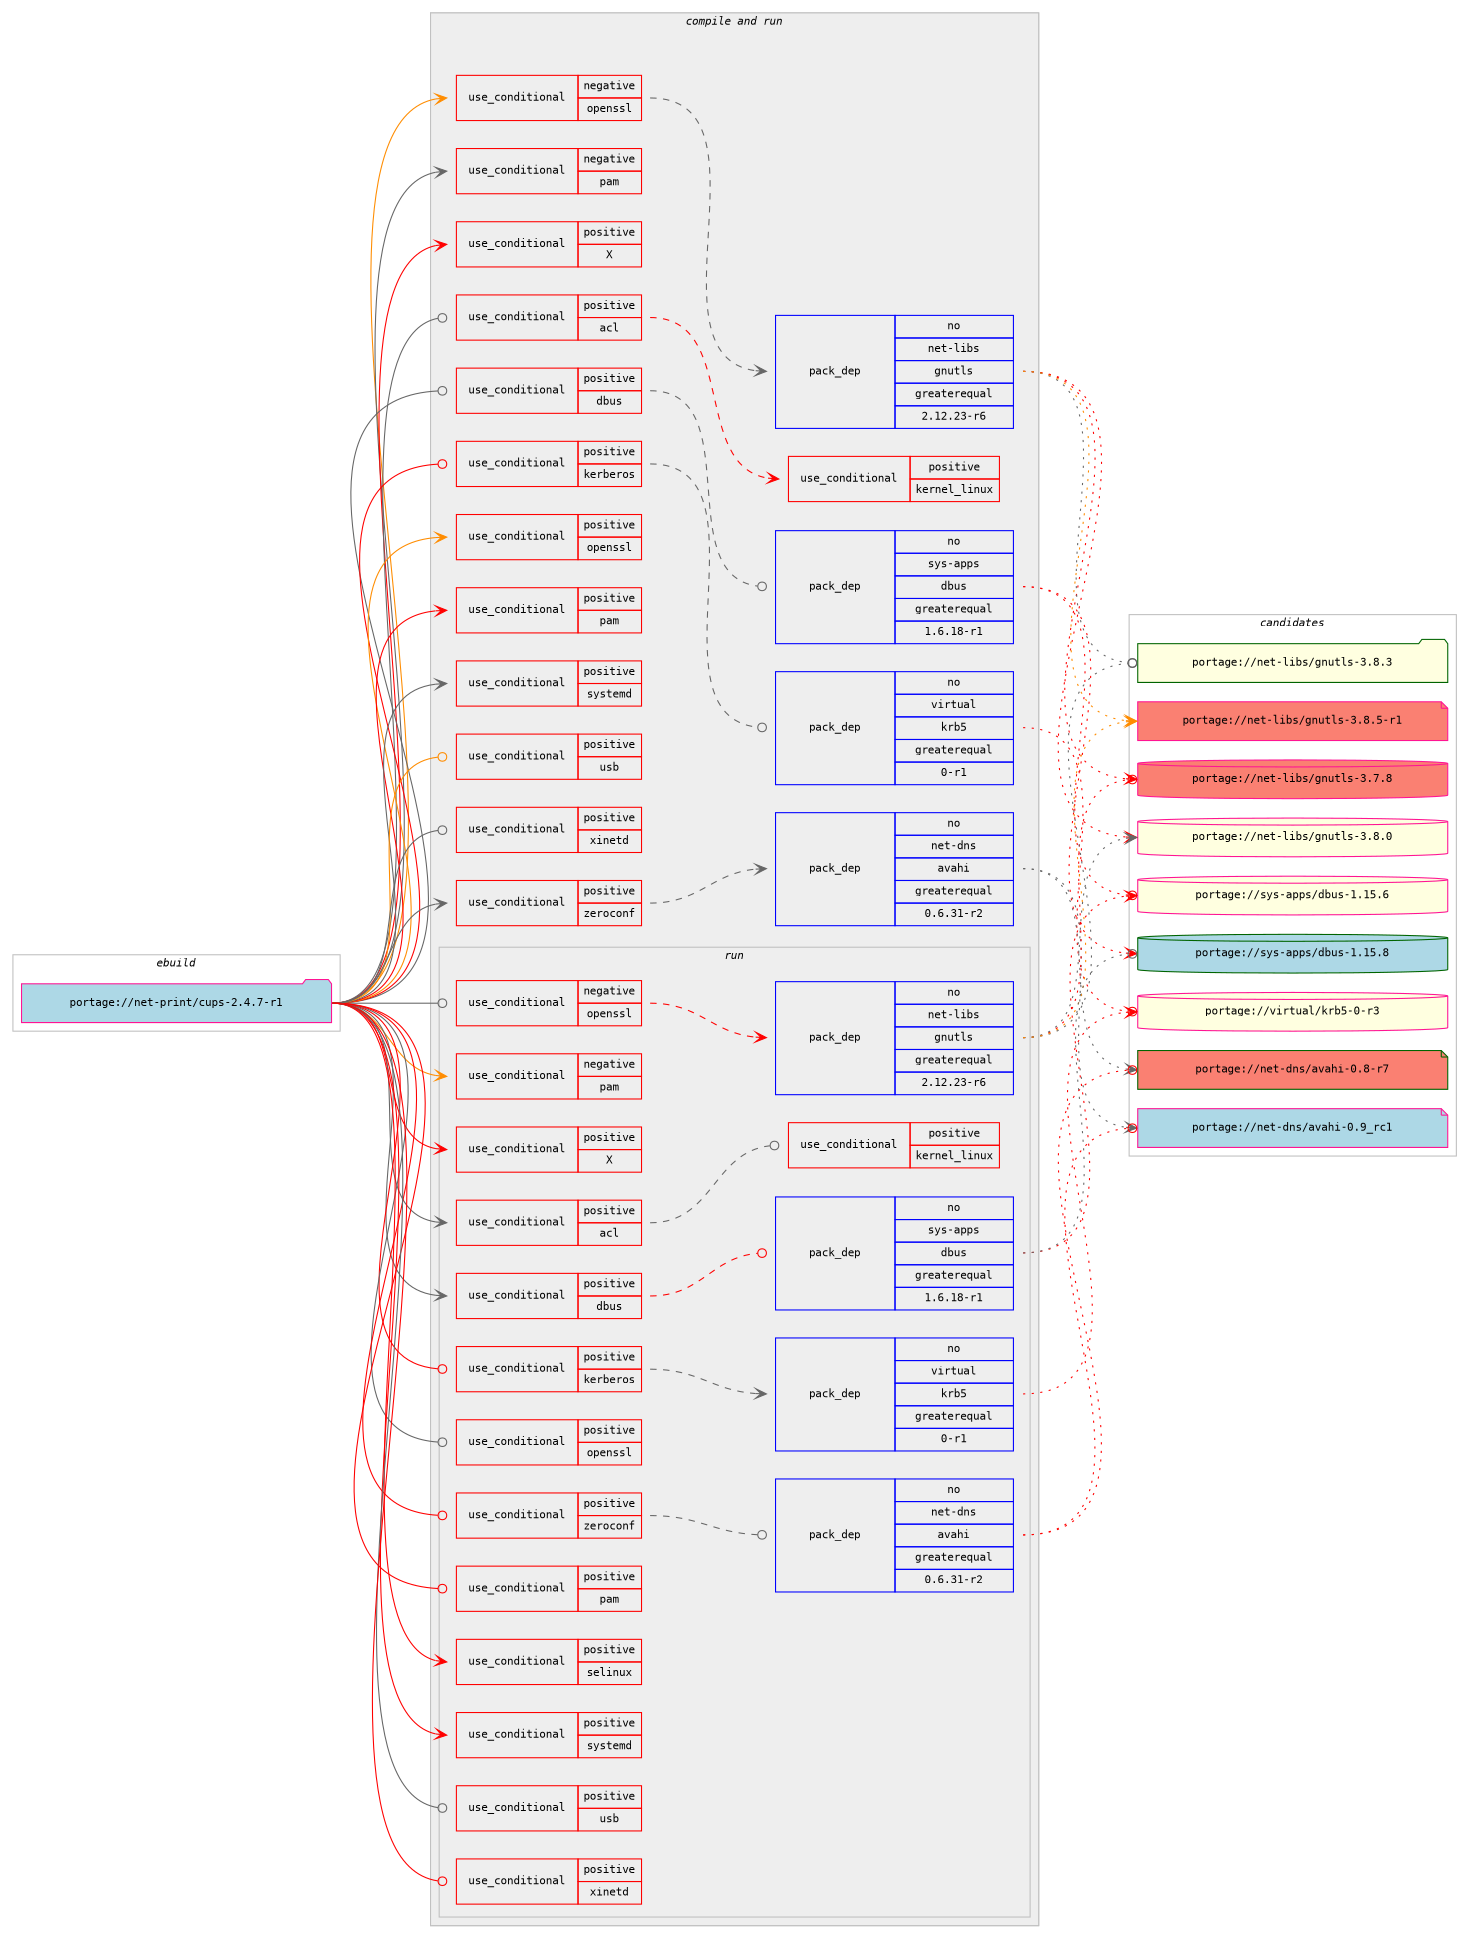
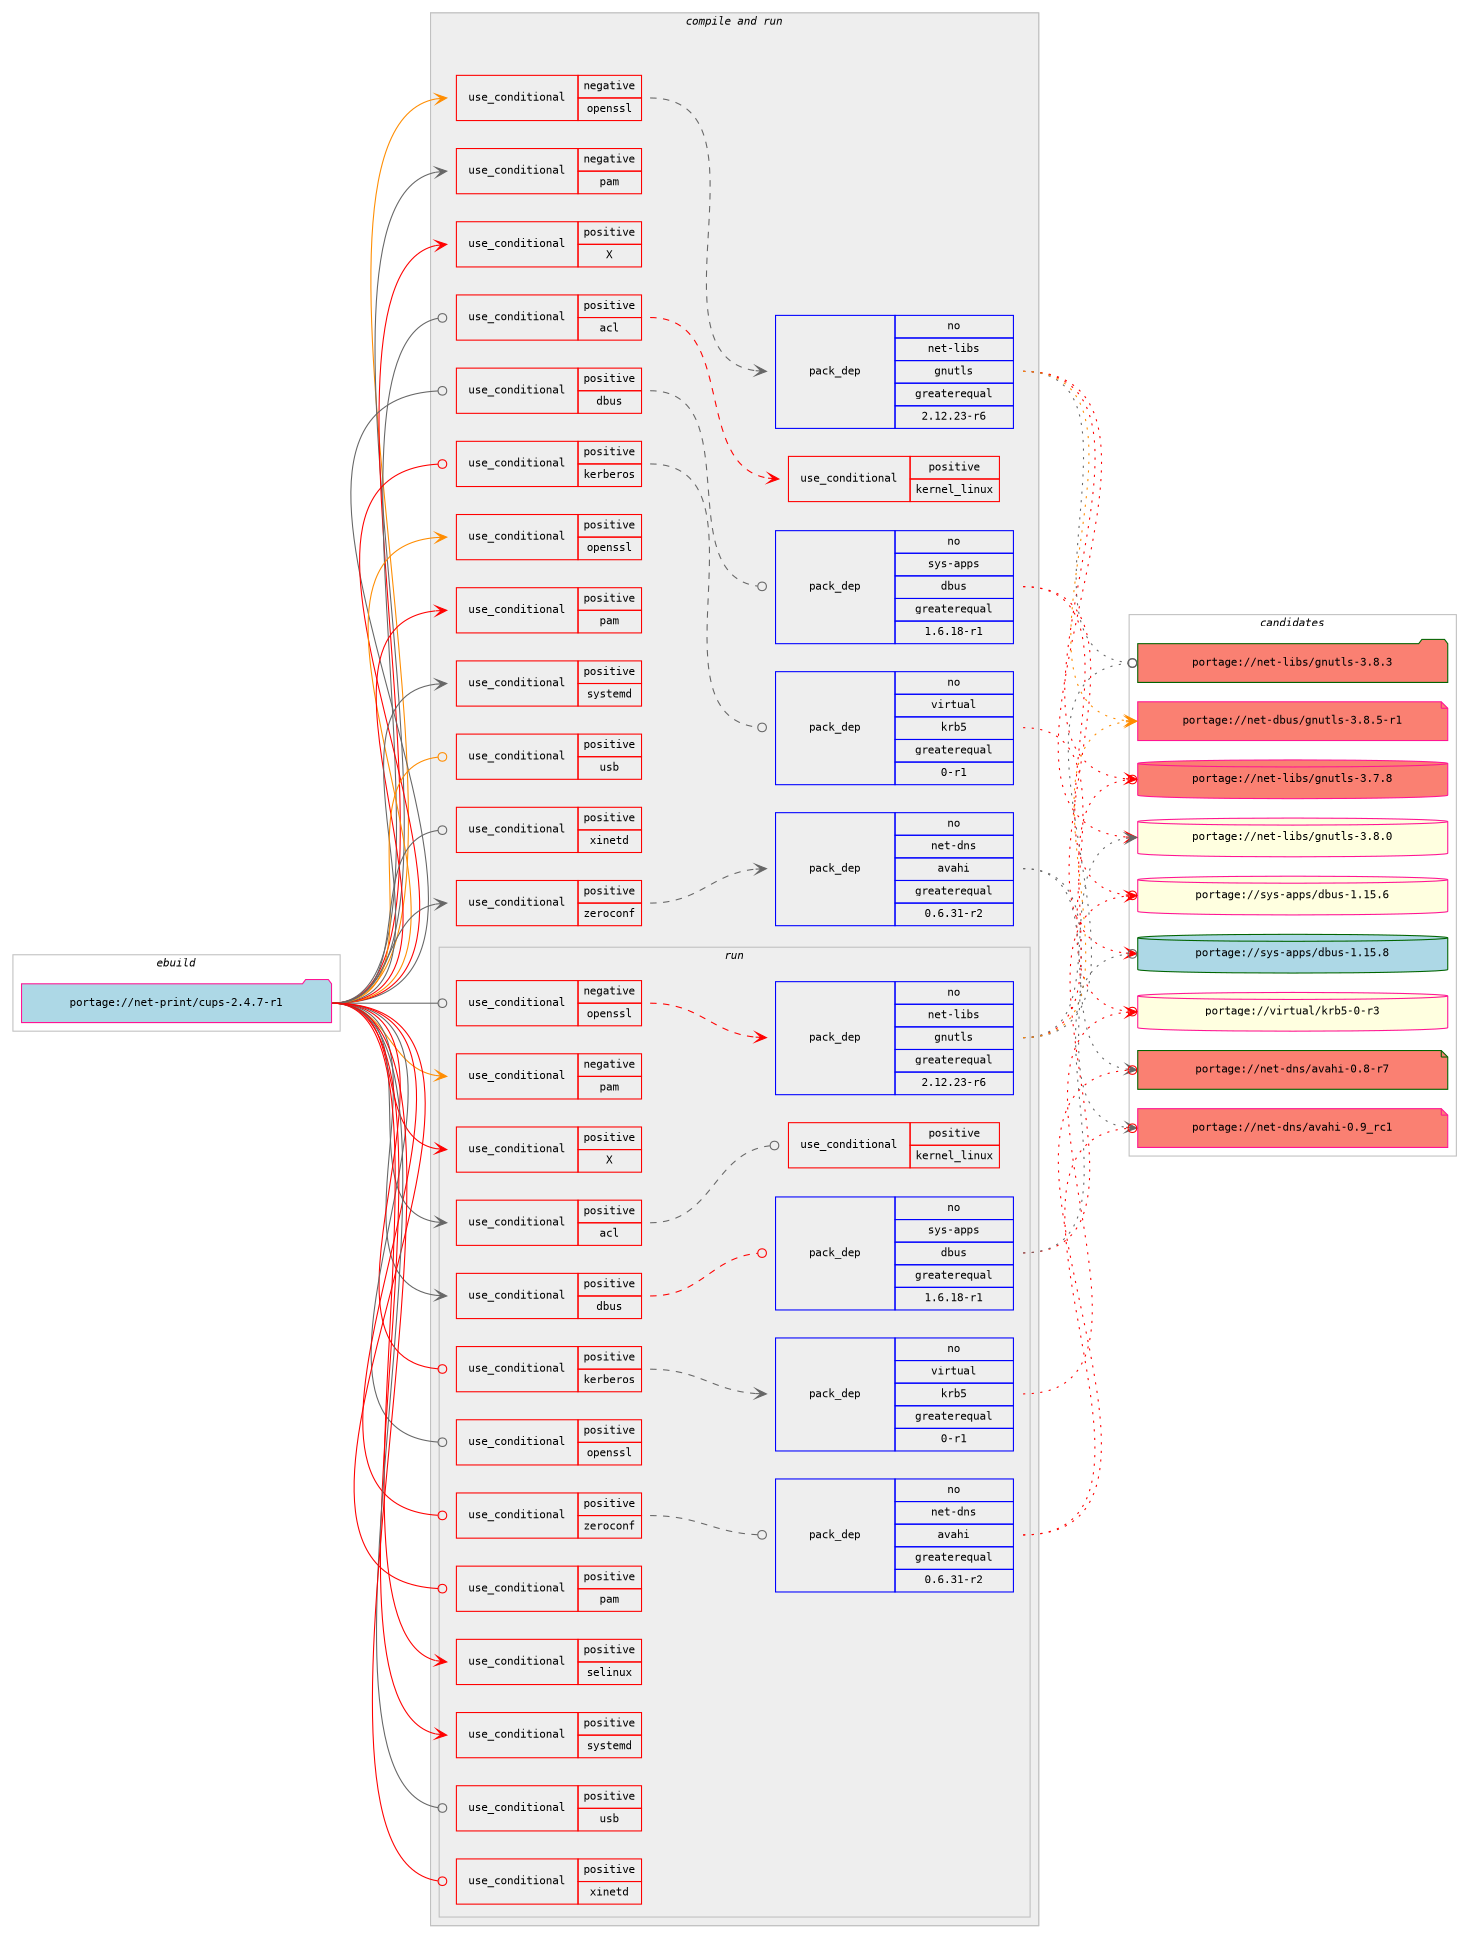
(1293, 663) -> (1293, 663)
(1293, 721) -> (1293, 721)
(1293, 1128) -> (1293, 1128)
